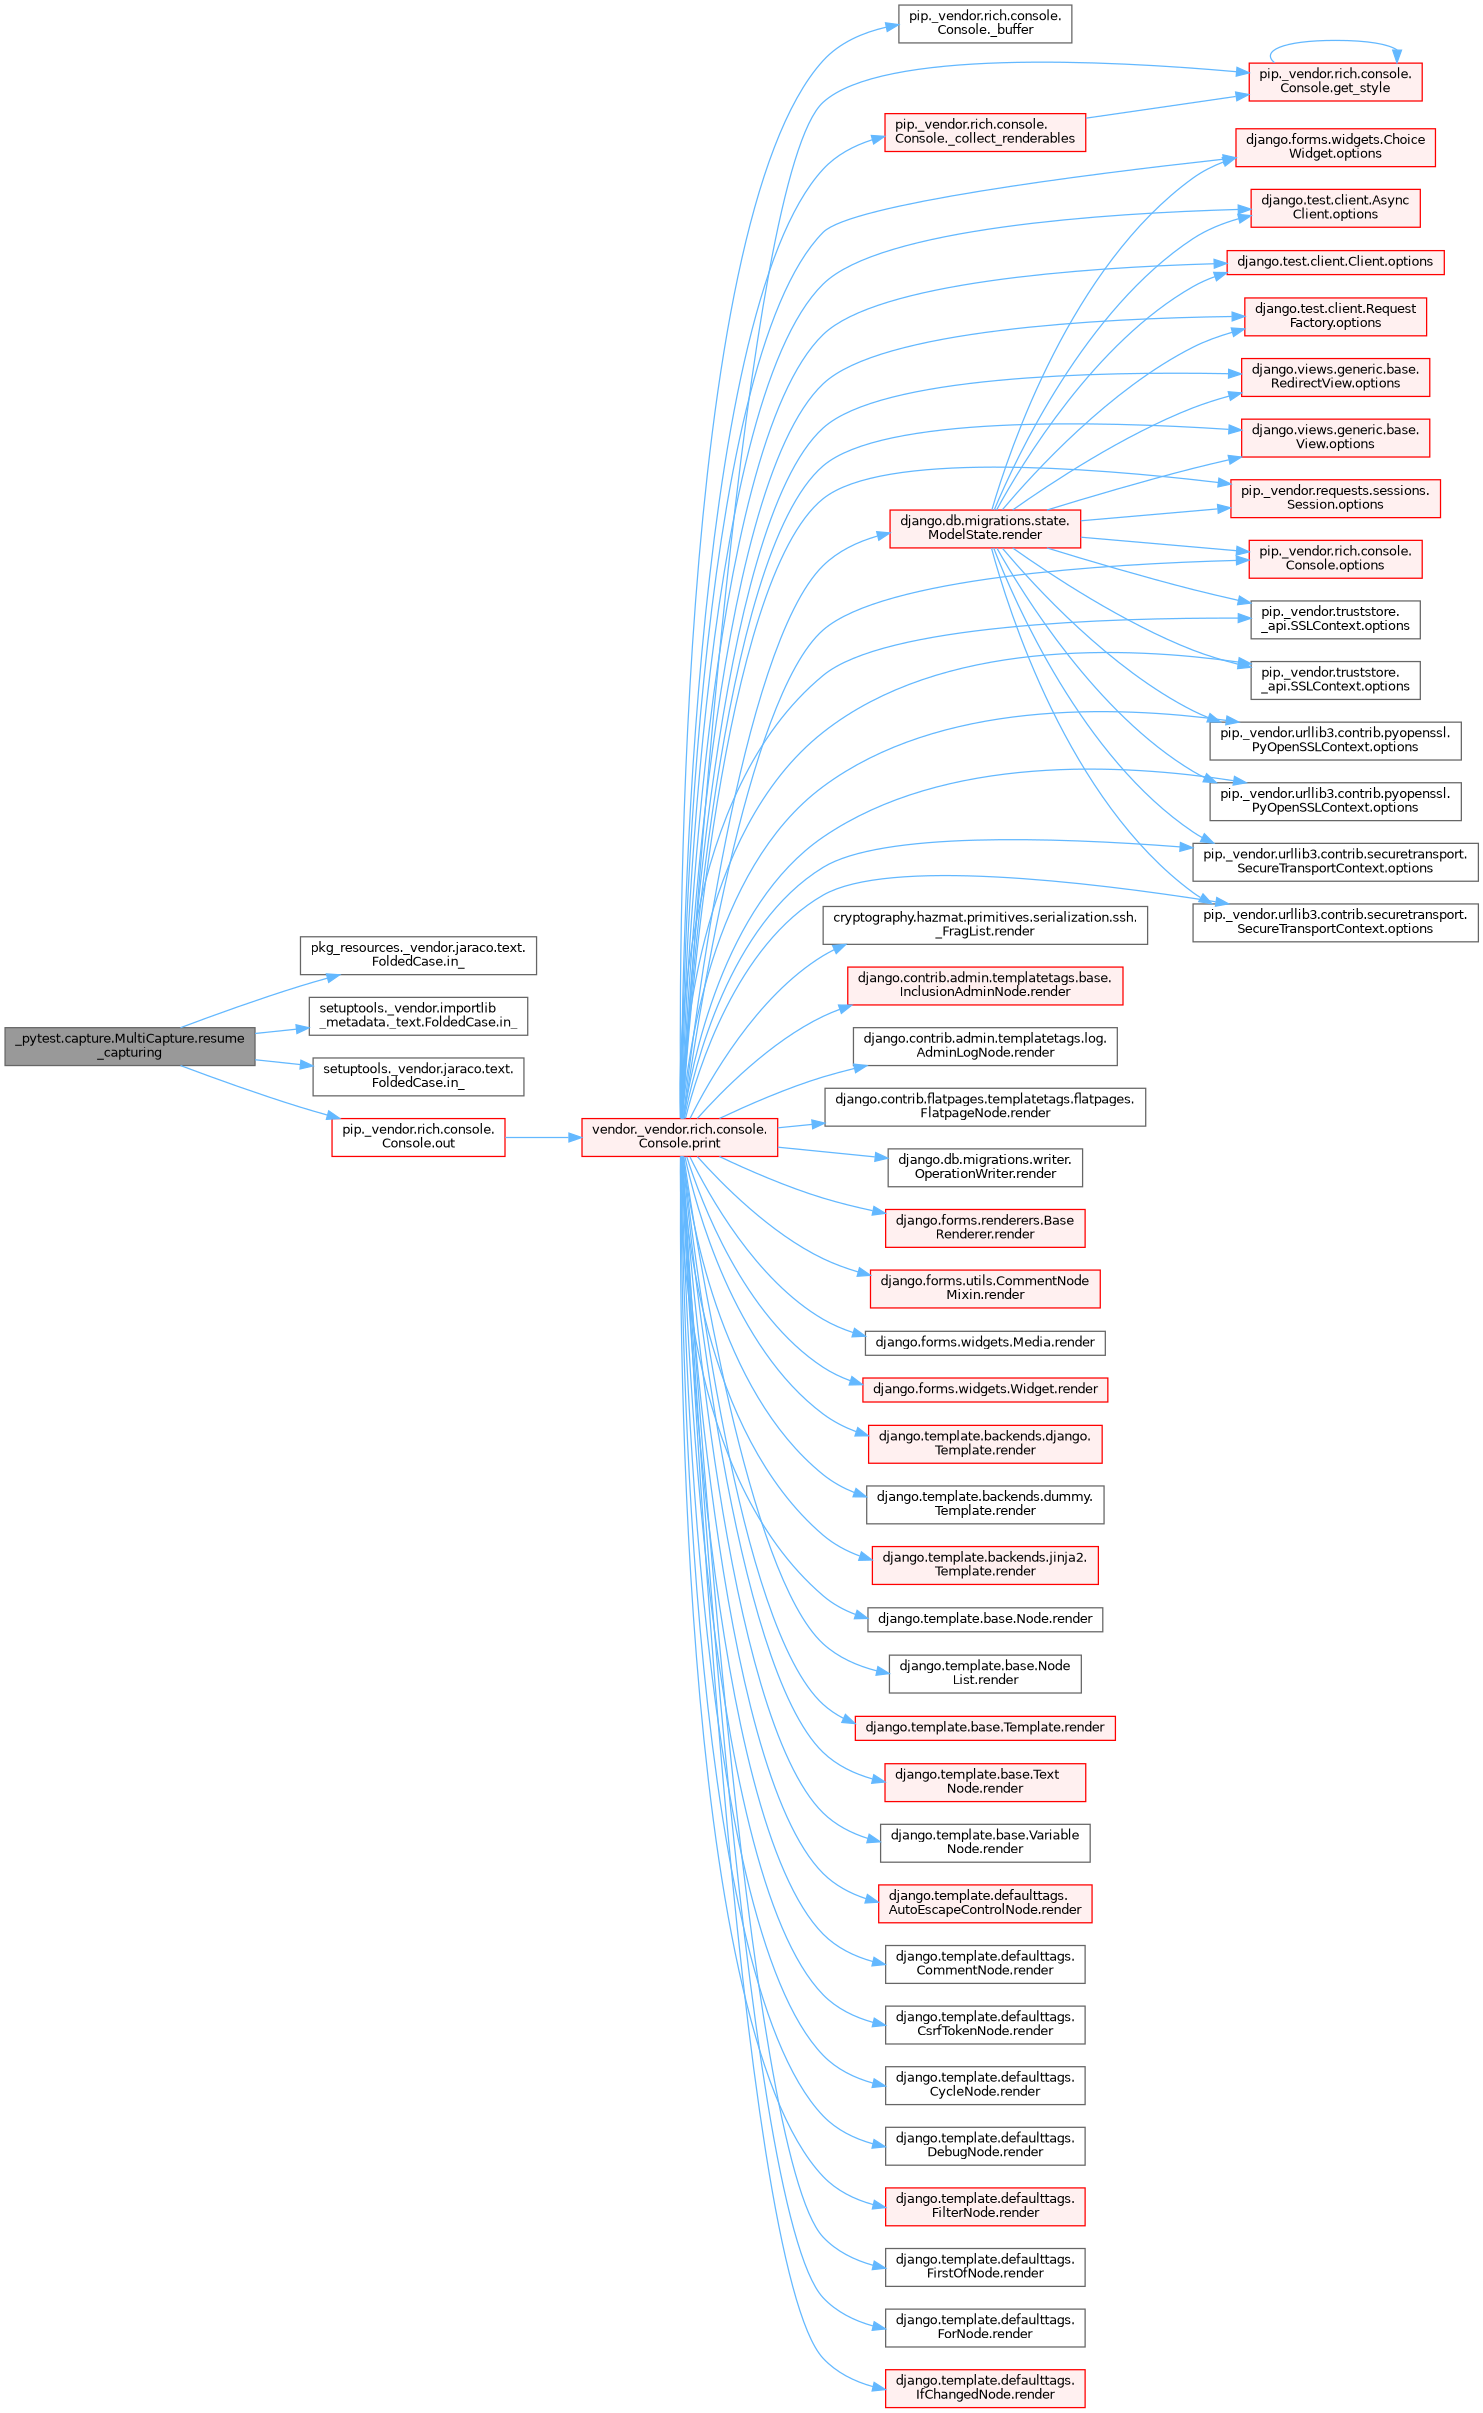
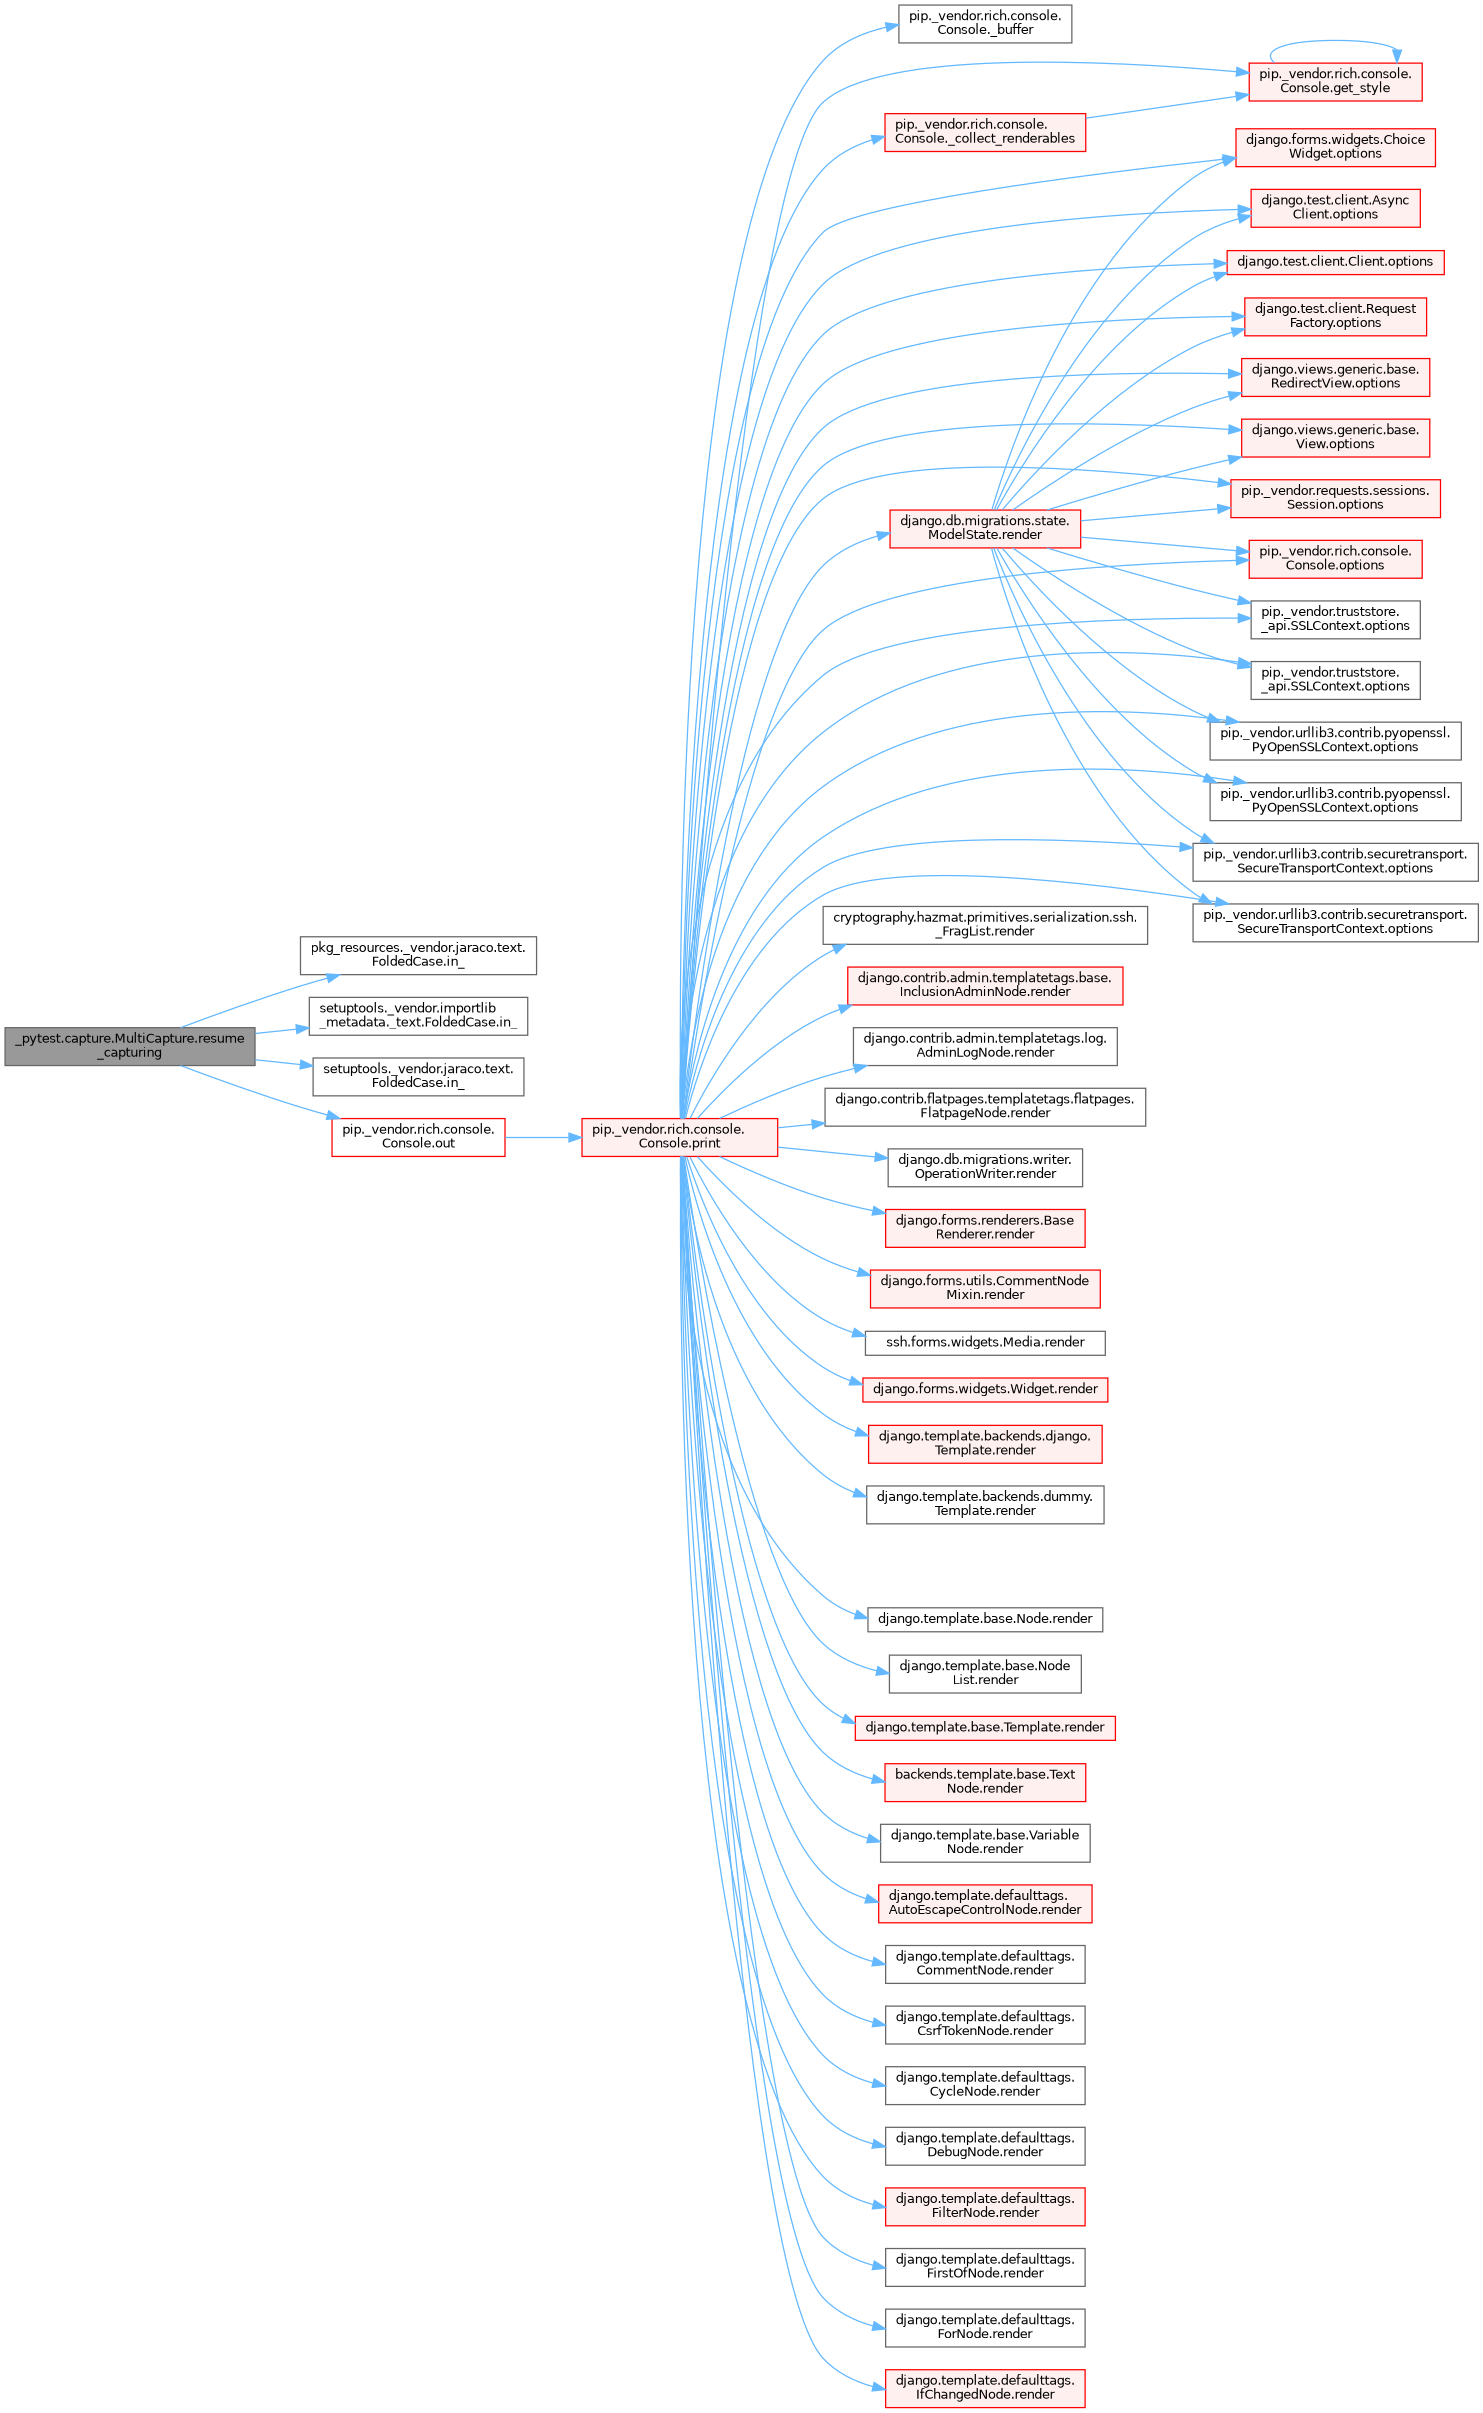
(680, 1138) -> (680, 1138)
(985, 1343) -> (985, 1343)
(985, 1566) -> none
(985, 1783) -> (985, 1783)
